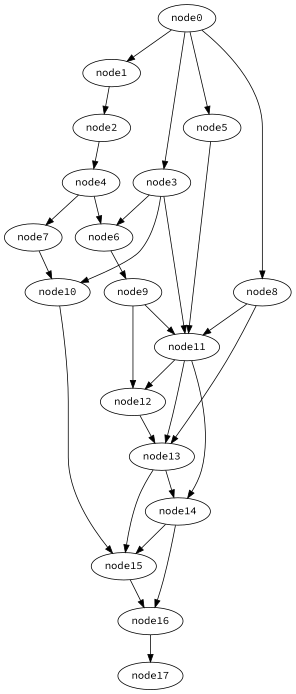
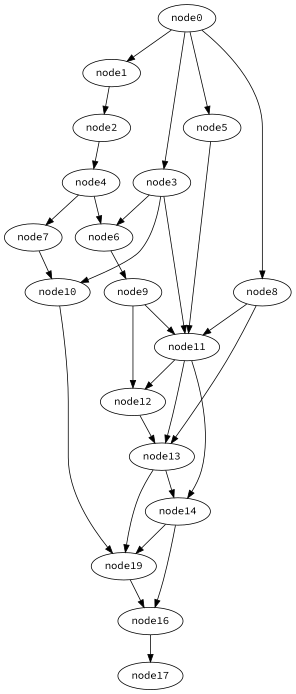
(124, 566) -> (124, 566)
